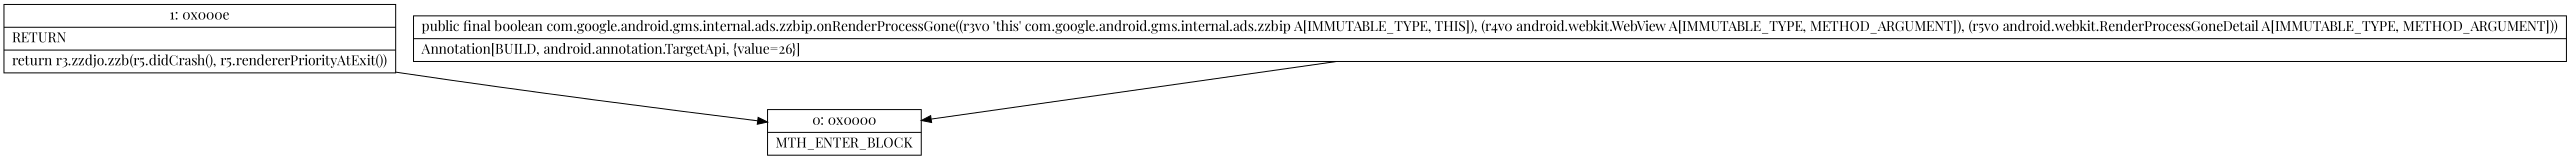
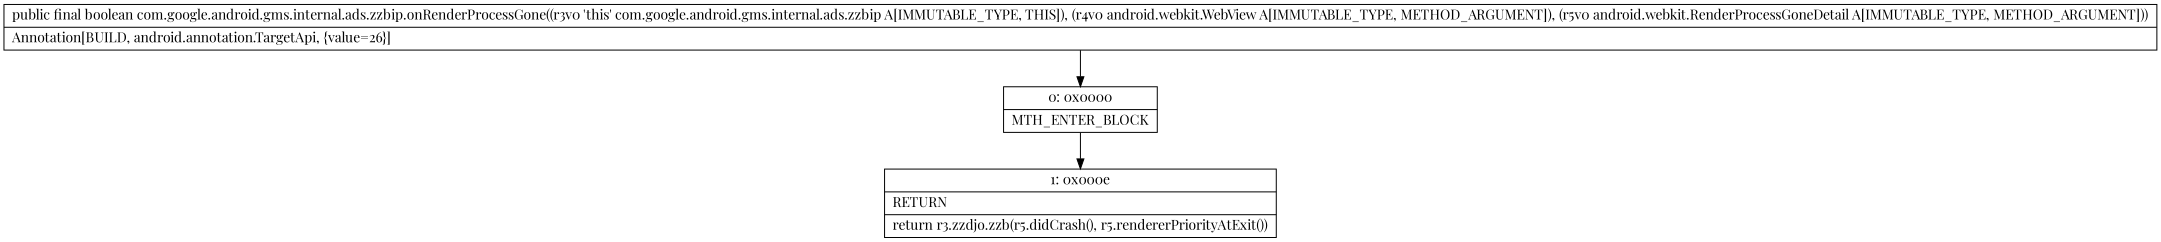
(577, 97) -> (1080, 146)
